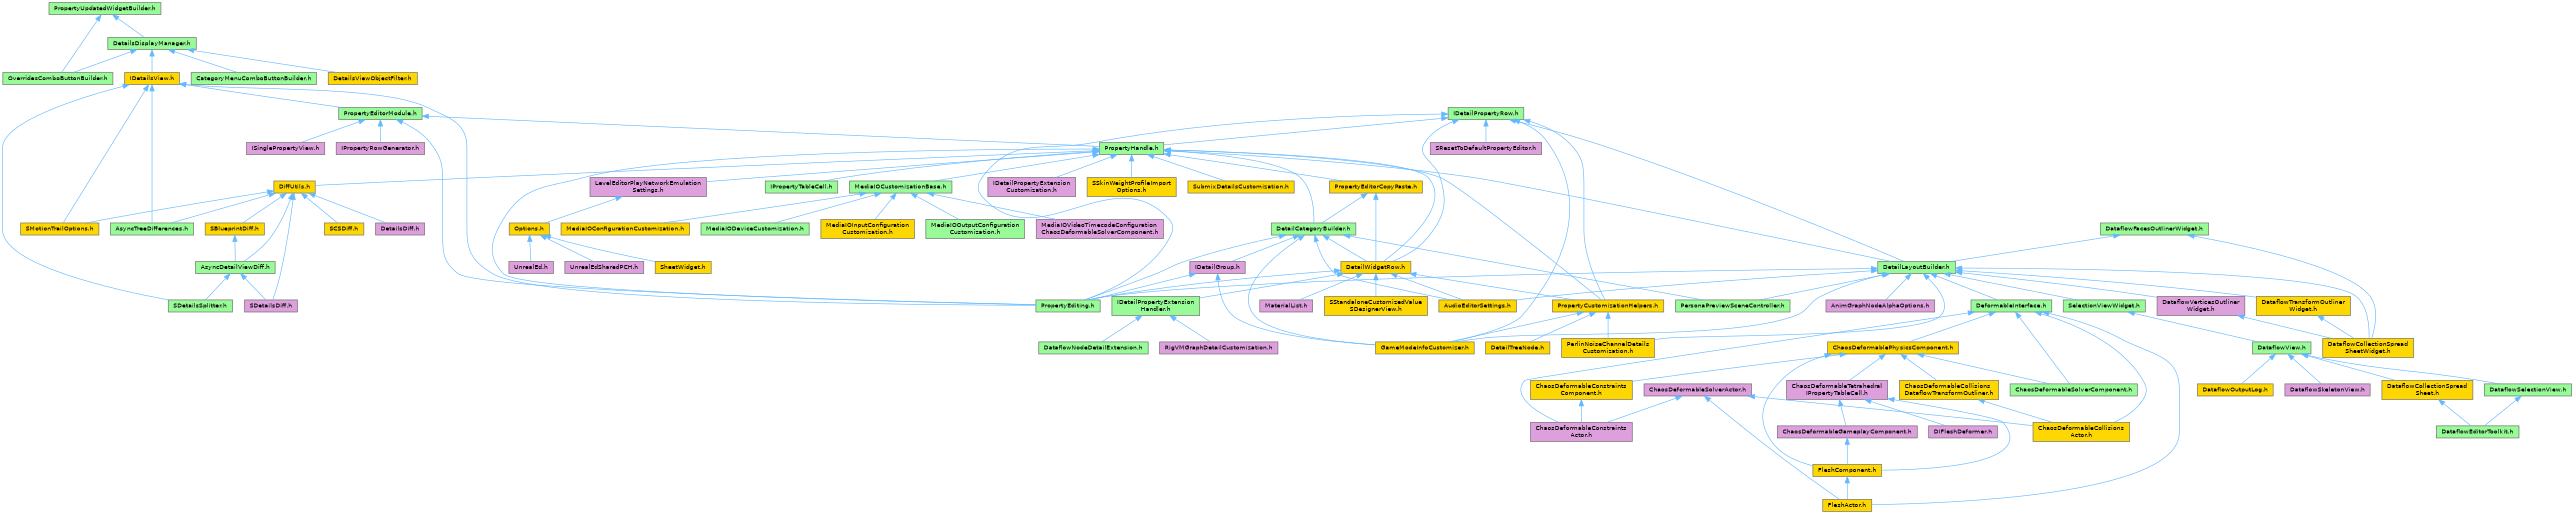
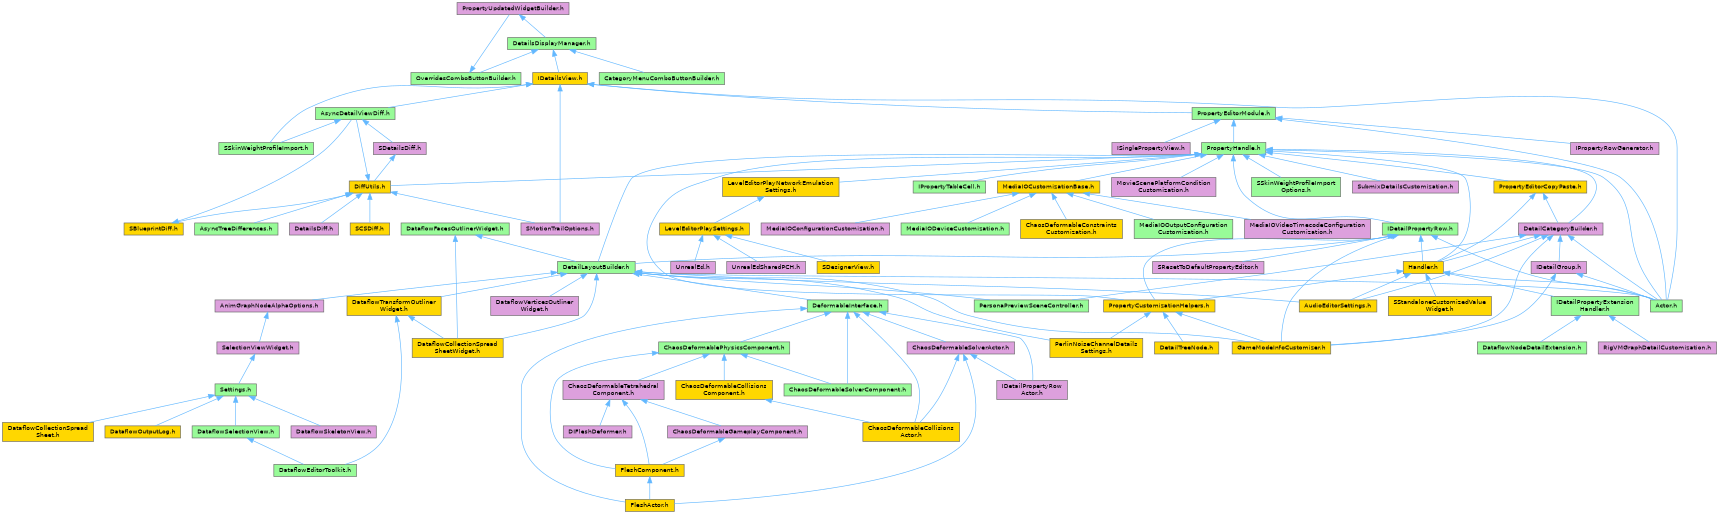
(105, 9) -> (513, 9)
(80, 46) -> (491, 41)
(373, 79) -> none
(1303, 132) -> (1298, 219)
(152, 157) -> (457, 96)
(648, 187) -> (781, 187)
(901, 187) -> (1049, 187)
(1032, 187) -> (1164, 187)
(1132, 187) -> (1296, 187)
(1241, 187) -> (1405, 187)
(60, 229) -> (560, 229)
(529, 229) -> (704, 229)
(625, 229) -> (825, 229)
(868, 229) -> (1072, 229)
(1100, 229) -> (1308, 229)
(1314, 229) -> (1561, 229)
(285, 250) -> (383, 170)
(683, 267) -> (848, 267)
(1376, 267) -> (1423, 267)
(2014, 287) -> (263, 330)
(200, 306) -> (266, 149)
(1068, 306) -> (1666, 306)
(1286, 306) -> none
(1376, 306) -> (1440, 306)
(2104, 306) -> (258, 348)
none -> (907, 328)
(2288, 328) -> none
(1608, 348) -> (1096, 348)
(1893, 348) -> (724, 348)
(2282, 348) -> (236, 390)
(1581, 390) -> none
(1837, 390) -> (614, 390)
(1949, 390) -> (724, 390)
(2457, 415) -> (397, 405)
(1581, 432) -> (1032, 390)
